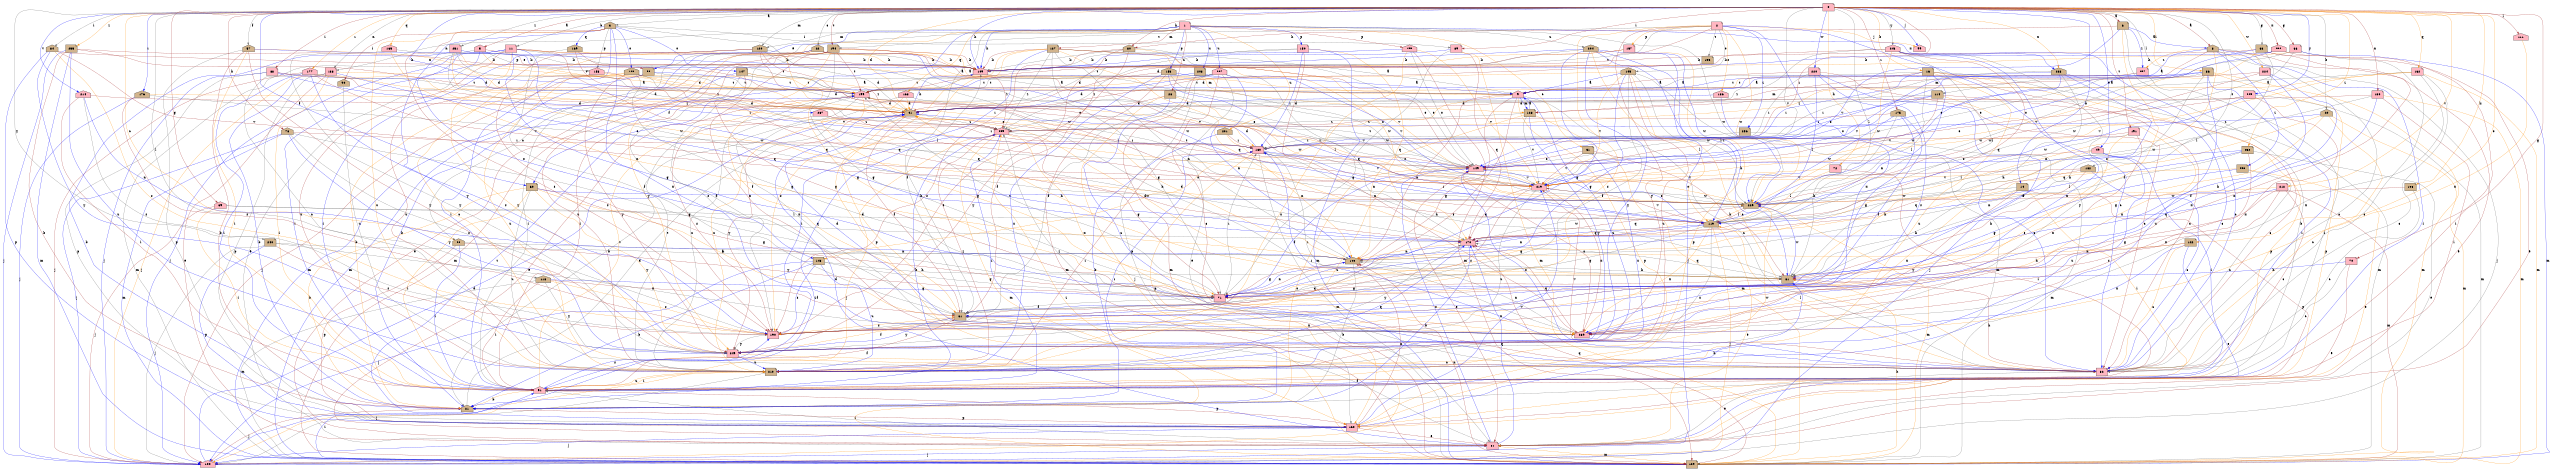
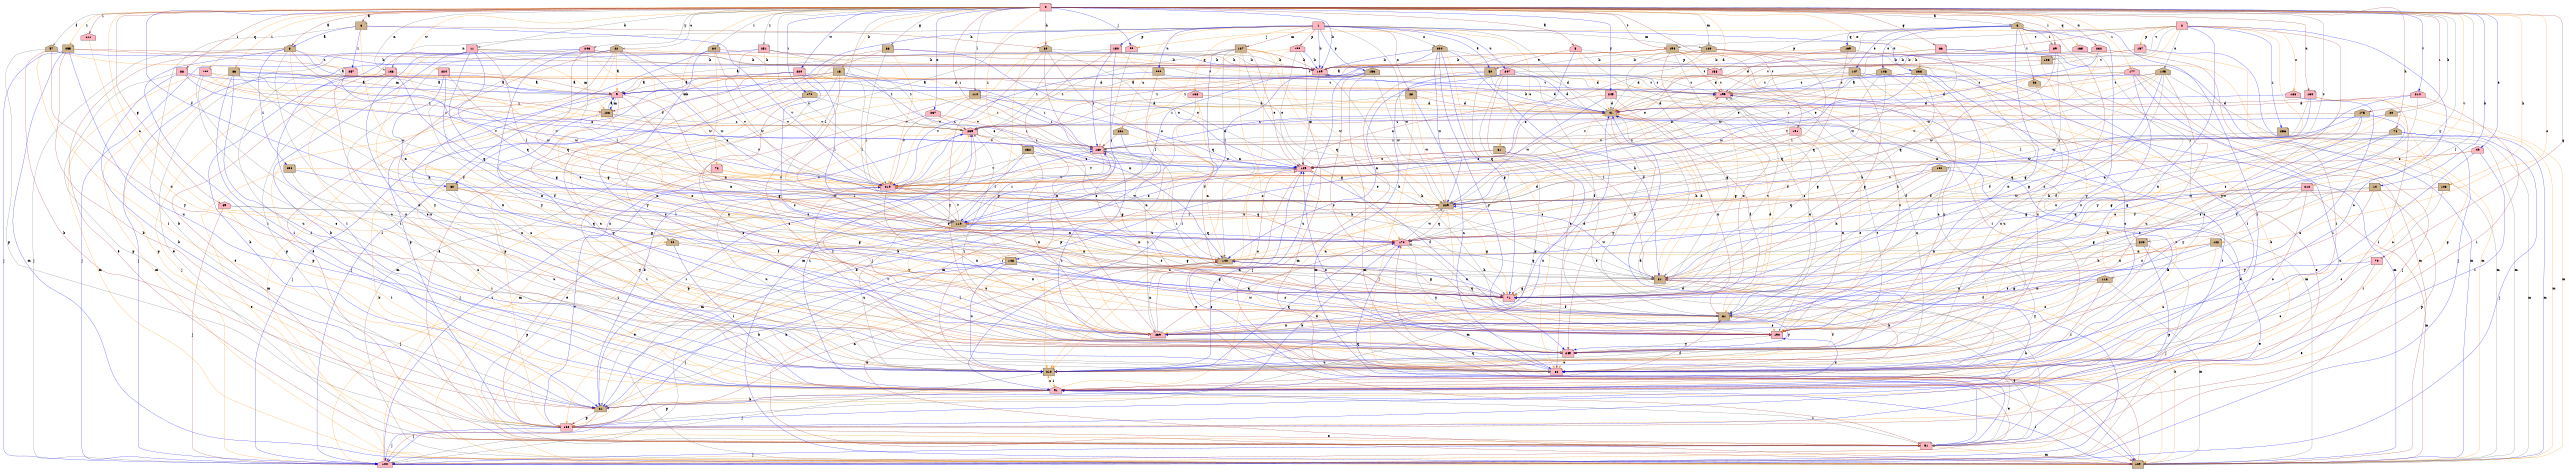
(1885, 215) -> (2135, 215)
none -> (808, 286)
